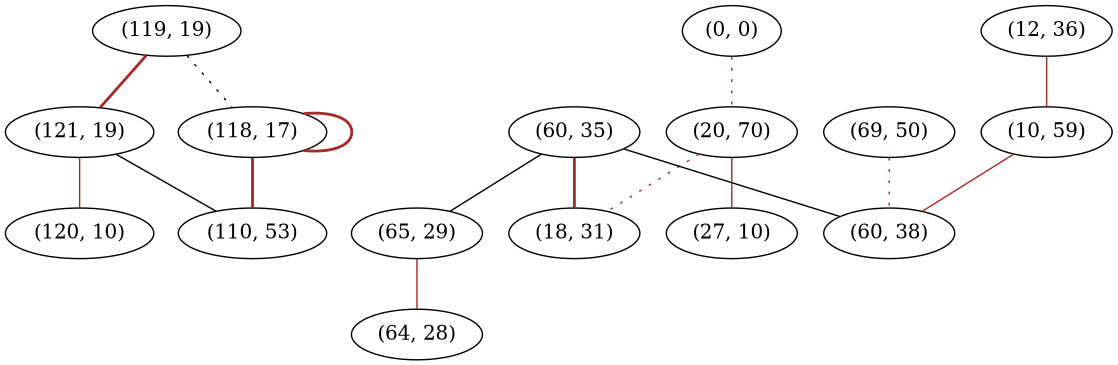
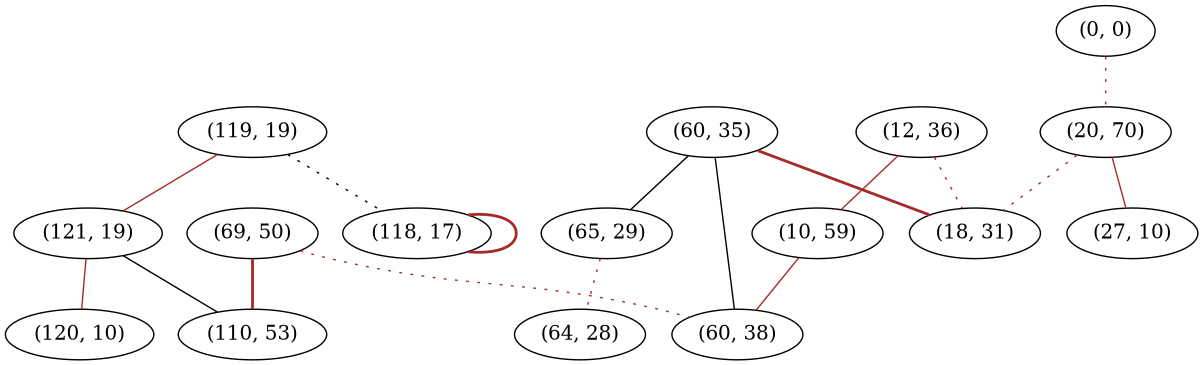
(123, 82) -> (170, 183)
(253, 183) -> (253, 284)
none -> (948, 183)
(417, 284) -> (593, 284)
